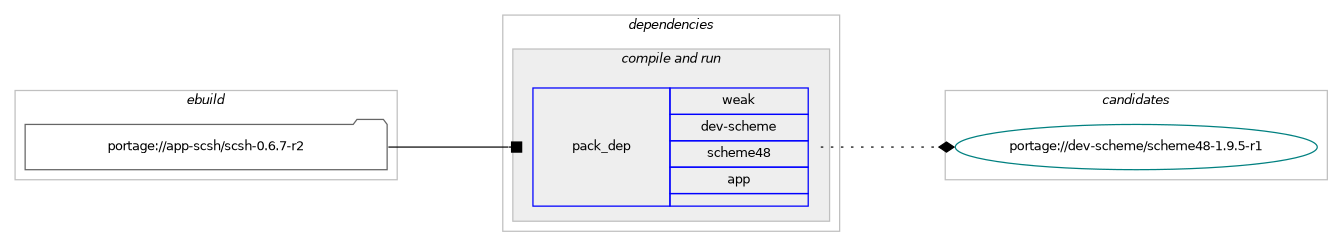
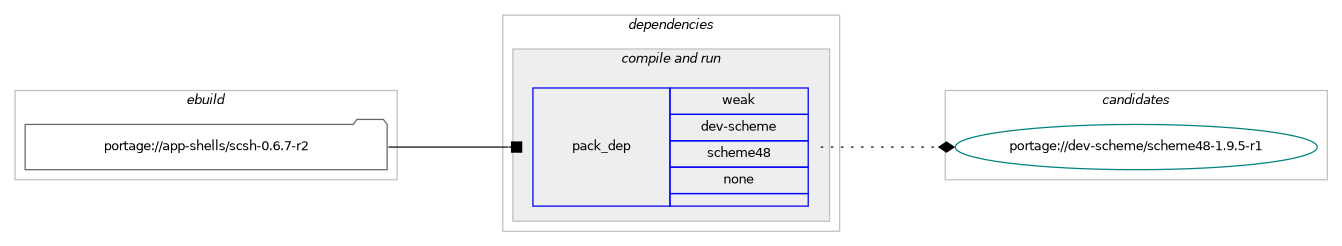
(206, 147) -> (206, 147)
(739, 180) -> (739, 180)
